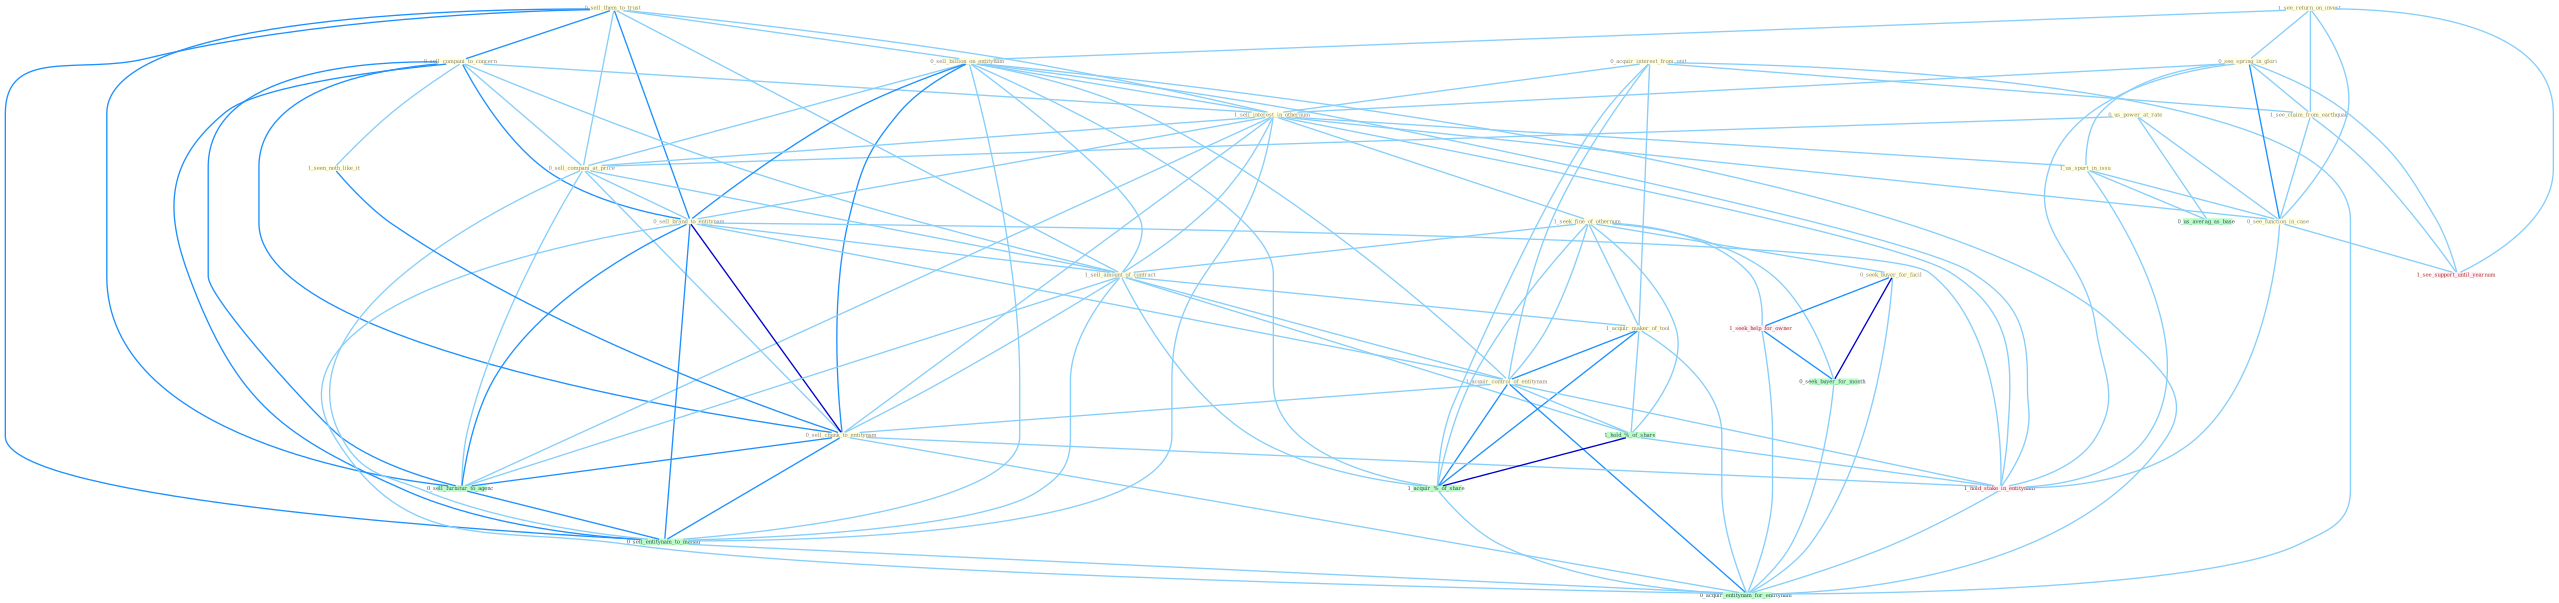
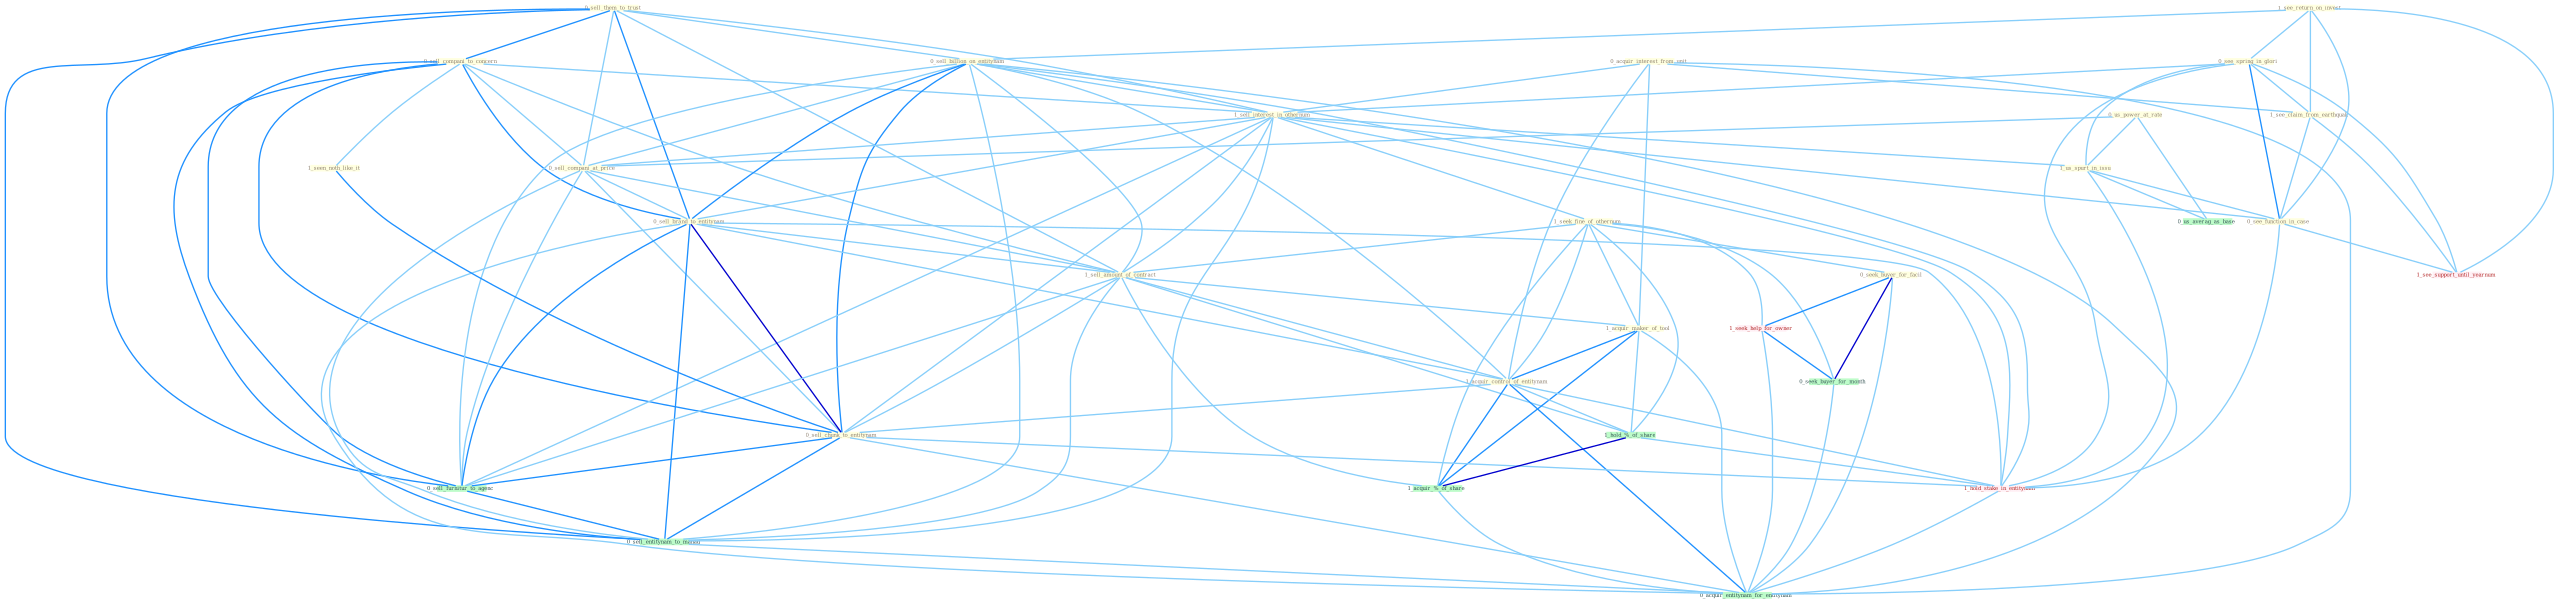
(2208, 168) -> (2112, 141)
(1262, 243) -> (601, 137)
(1518, 263) -> none
